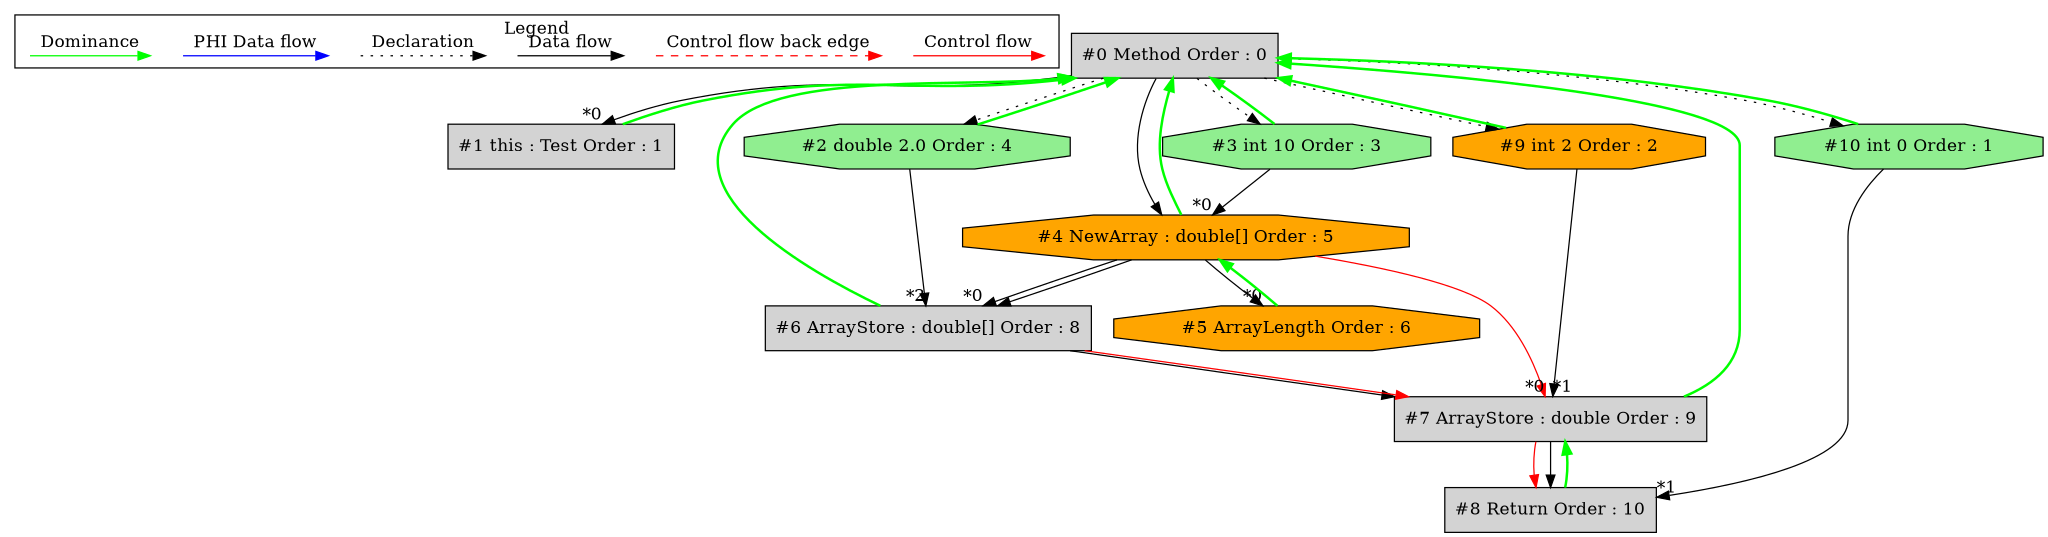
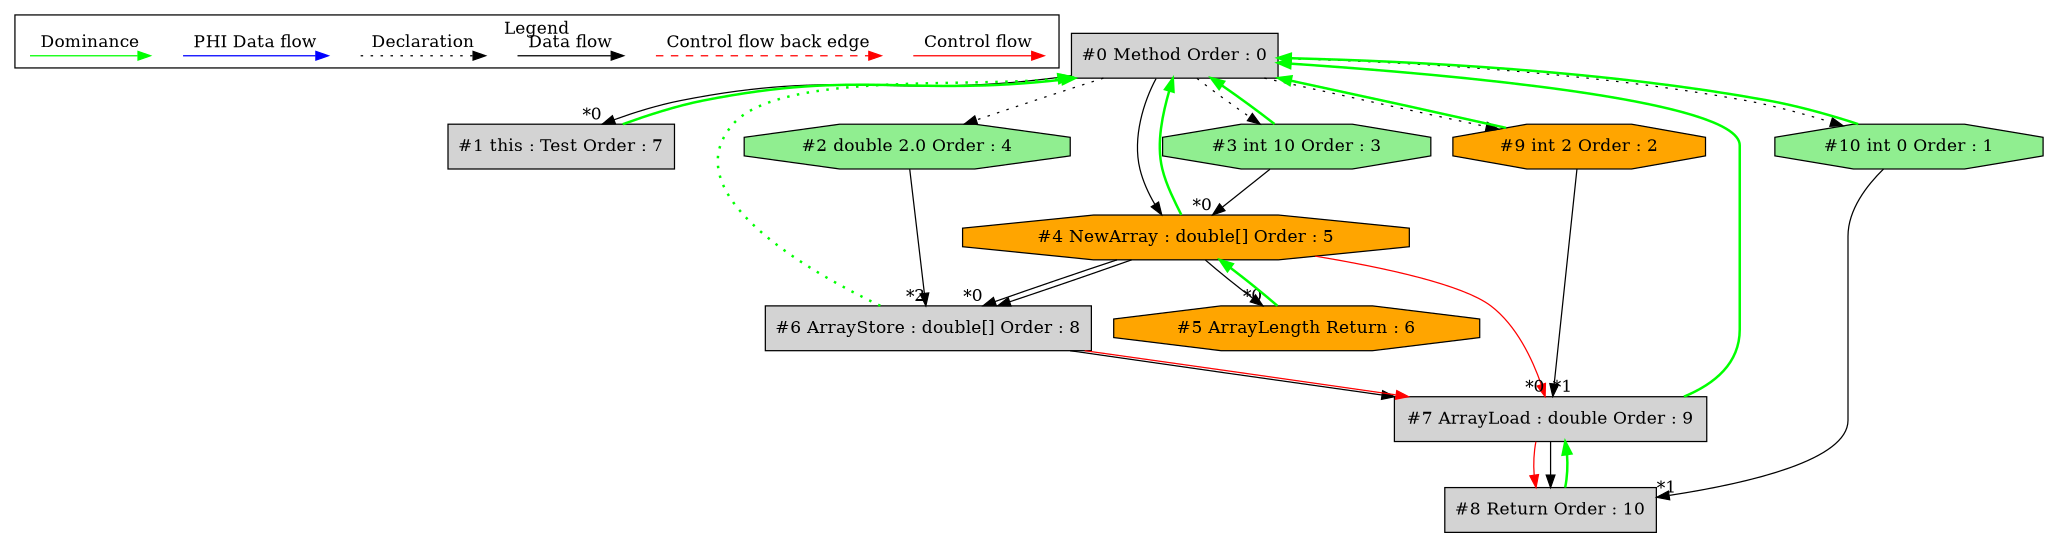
(1042, 104) -> none
(761, 106) -> (761, 106)
(561, 147) -> (561, 147)
(1297, 328) -> (1297, 328)
(1551, 419) -> (1551, 419)
